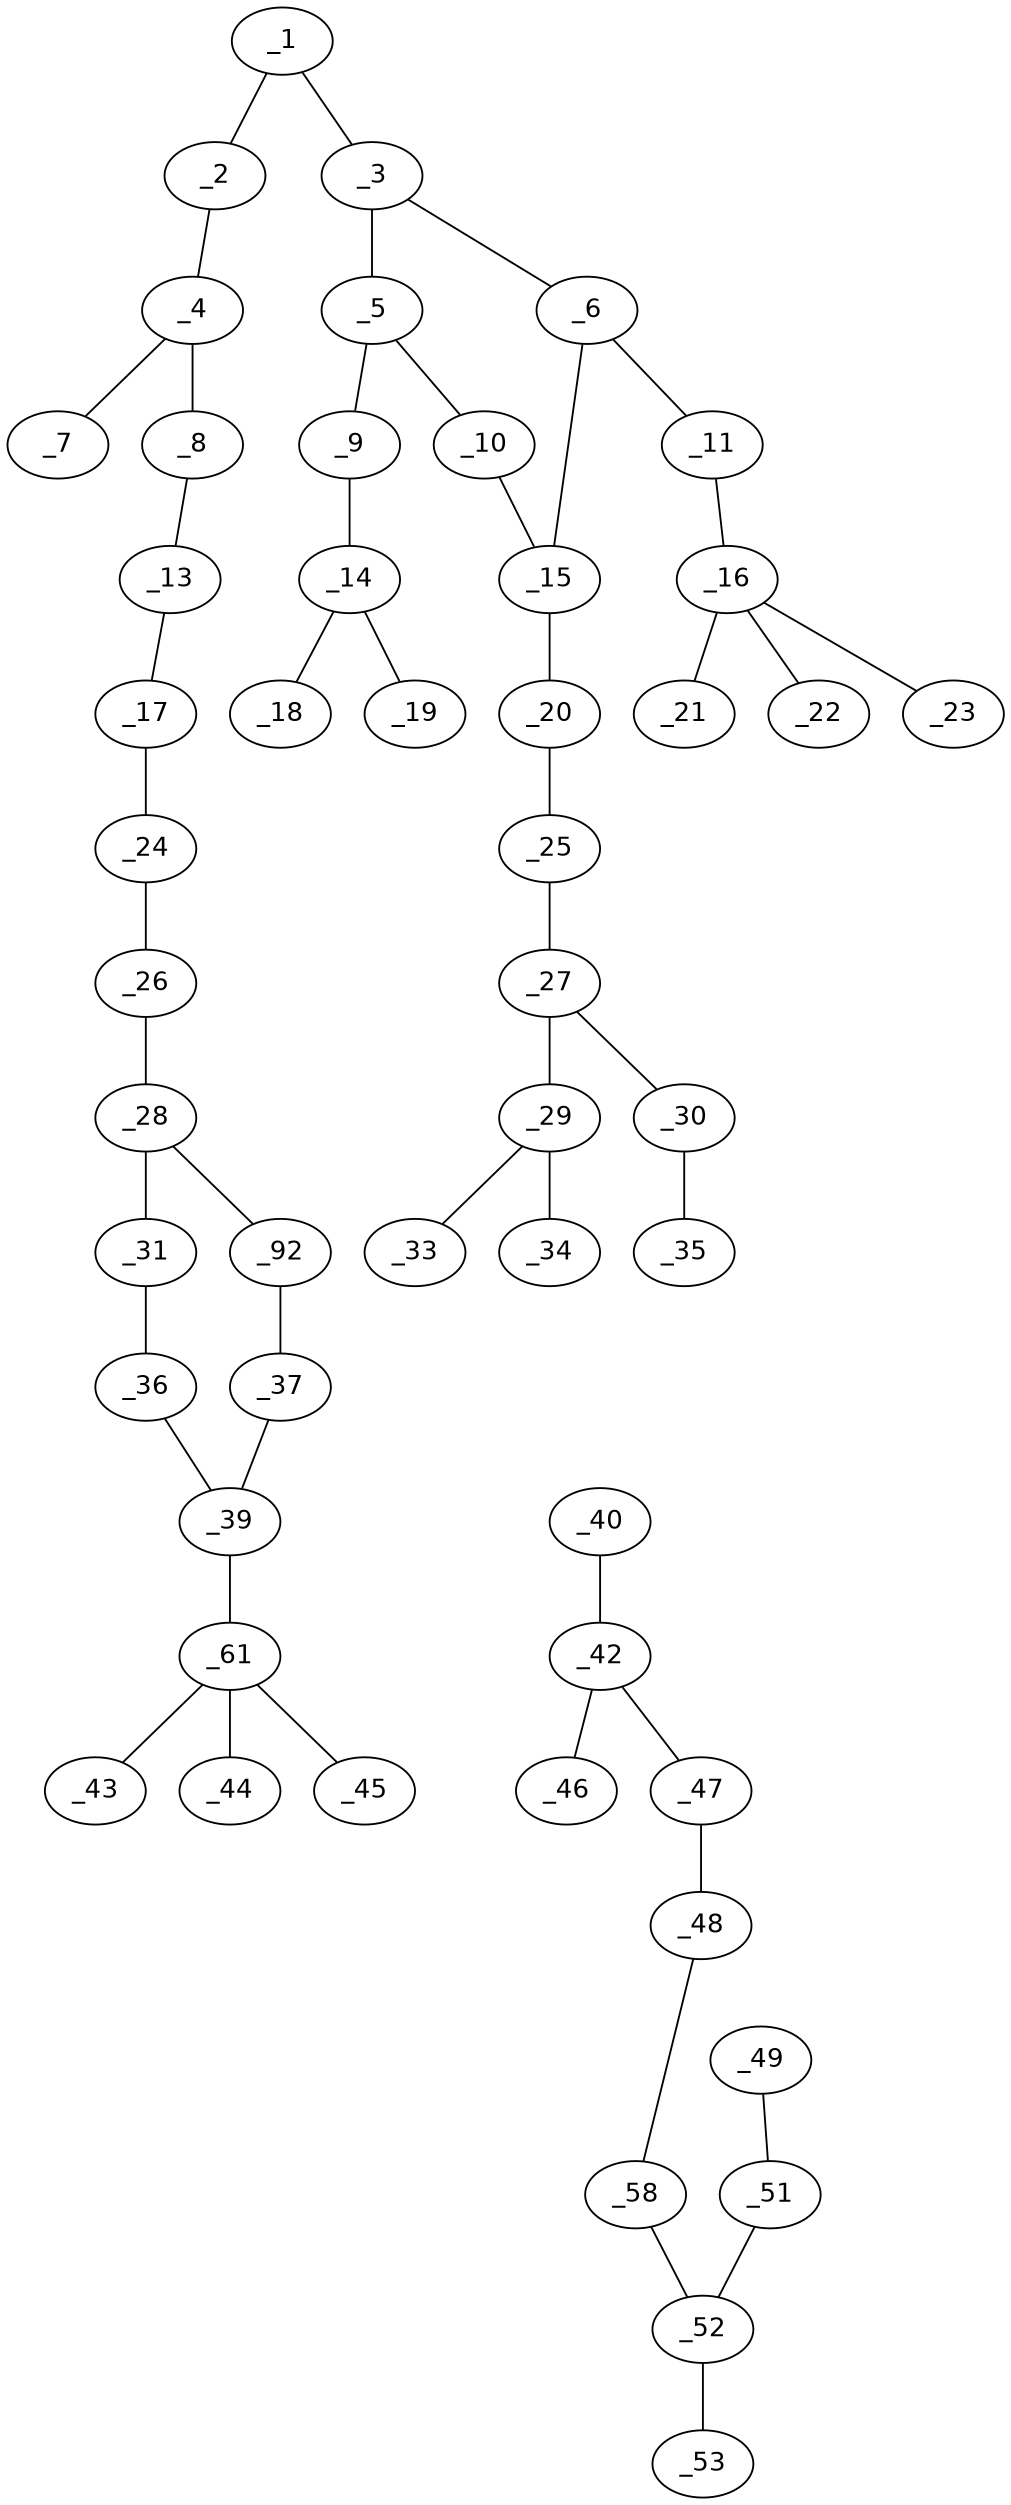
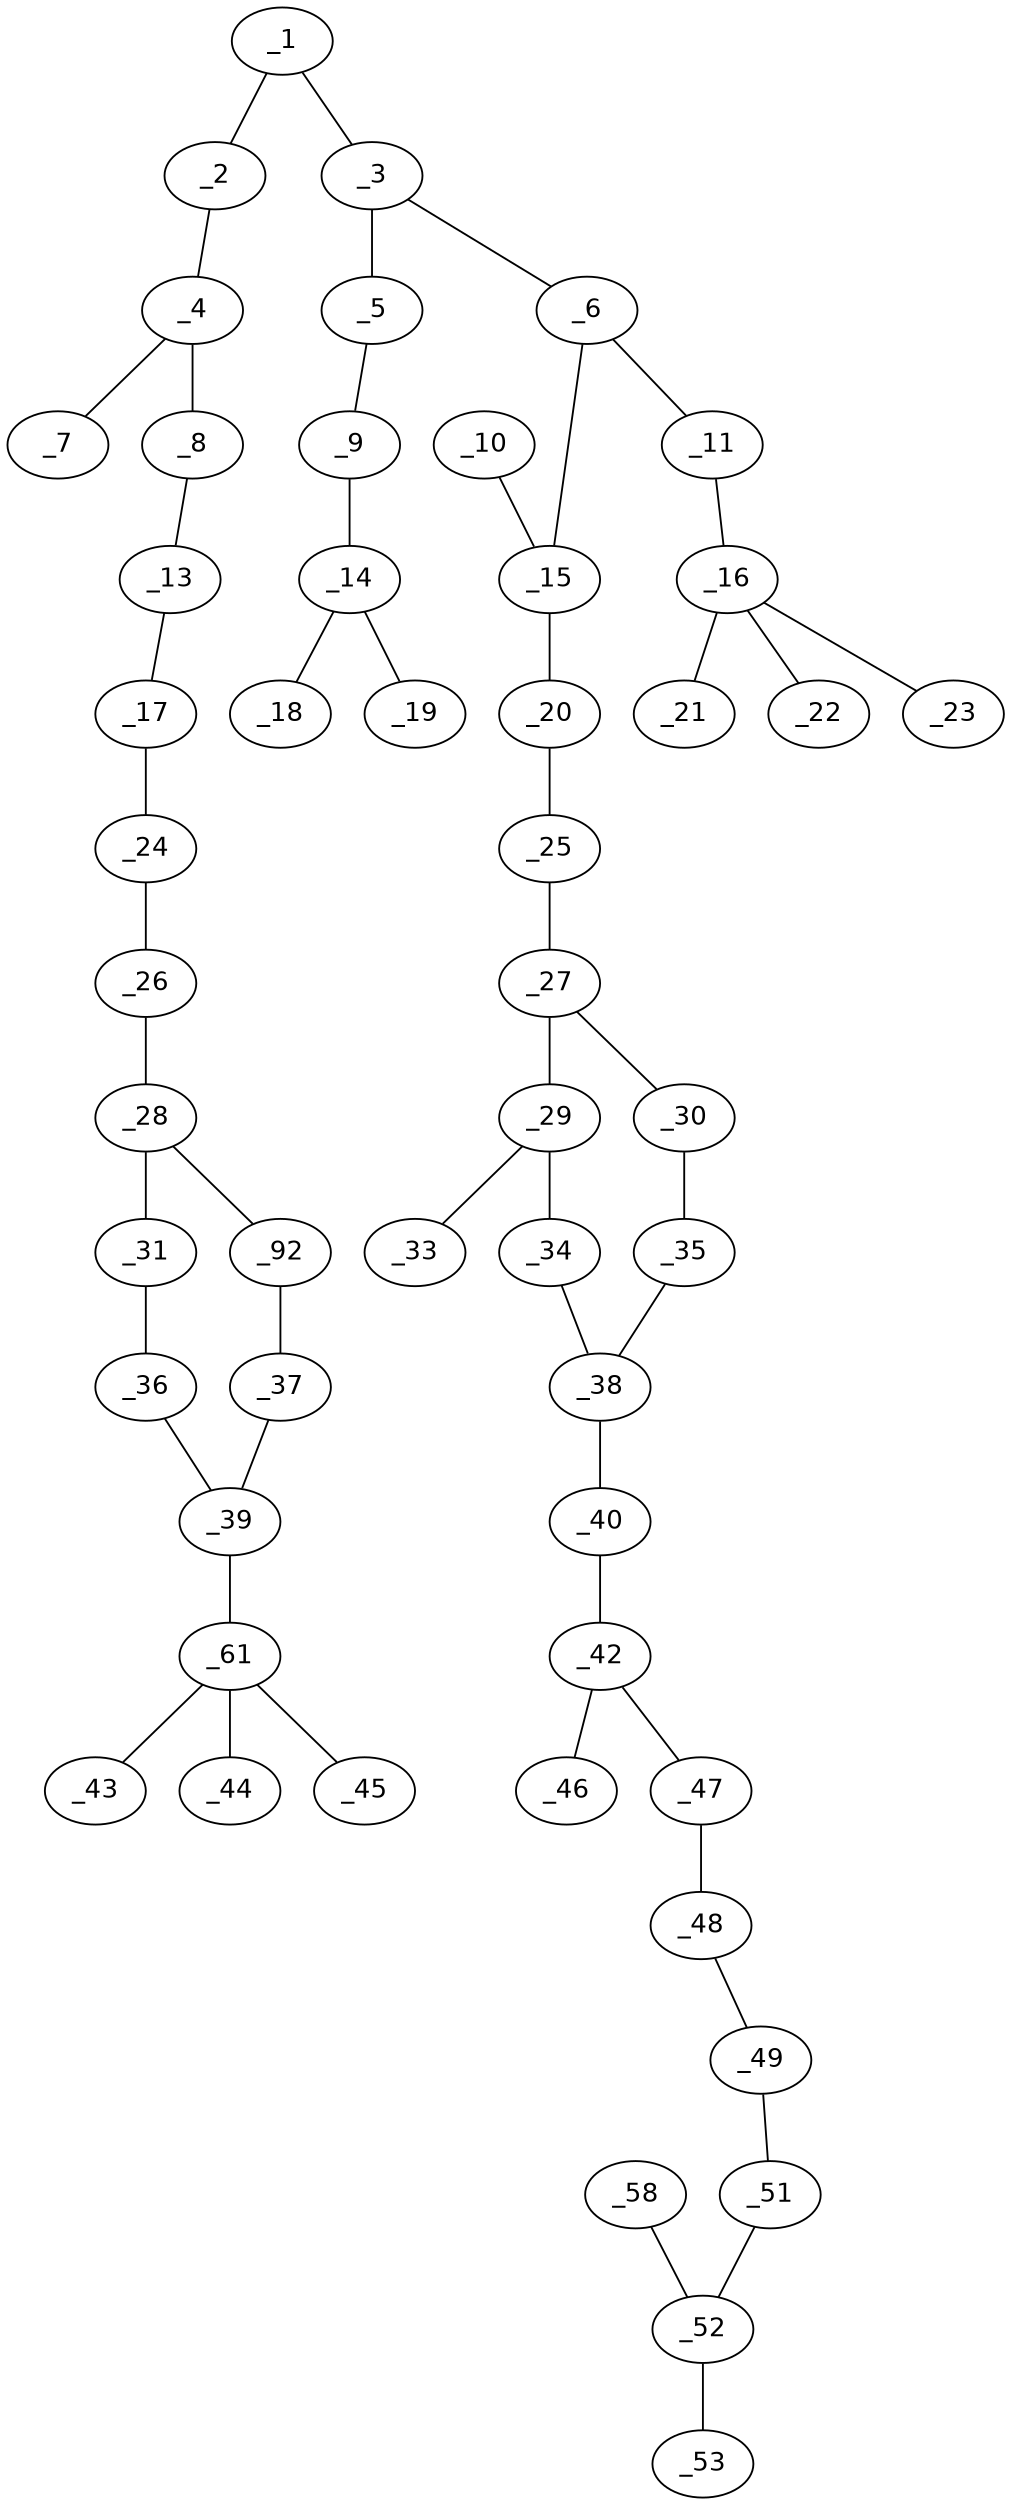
(428, 378) -> none
none -> (600, 1387)
(668, 2060) -> (731, 1993)
